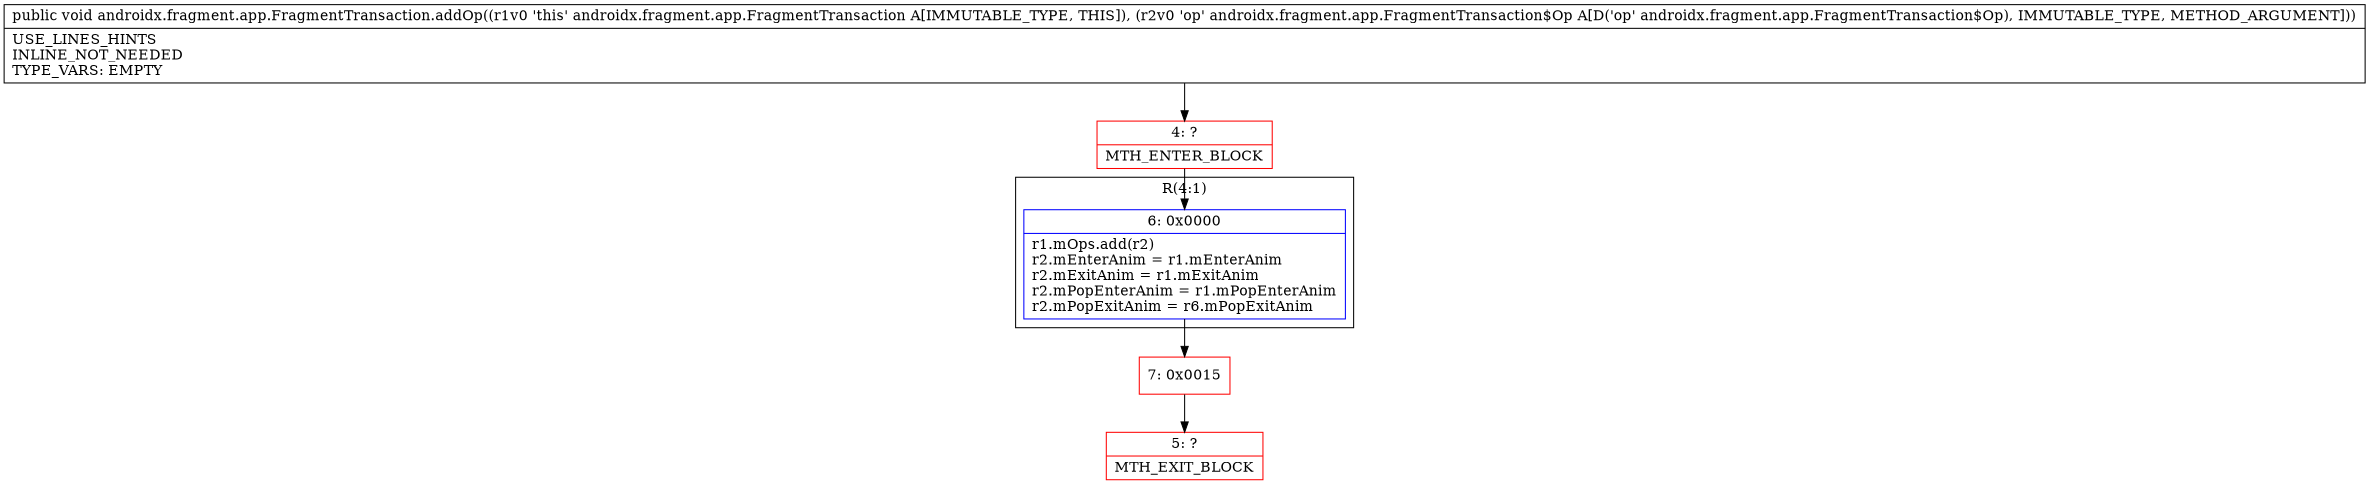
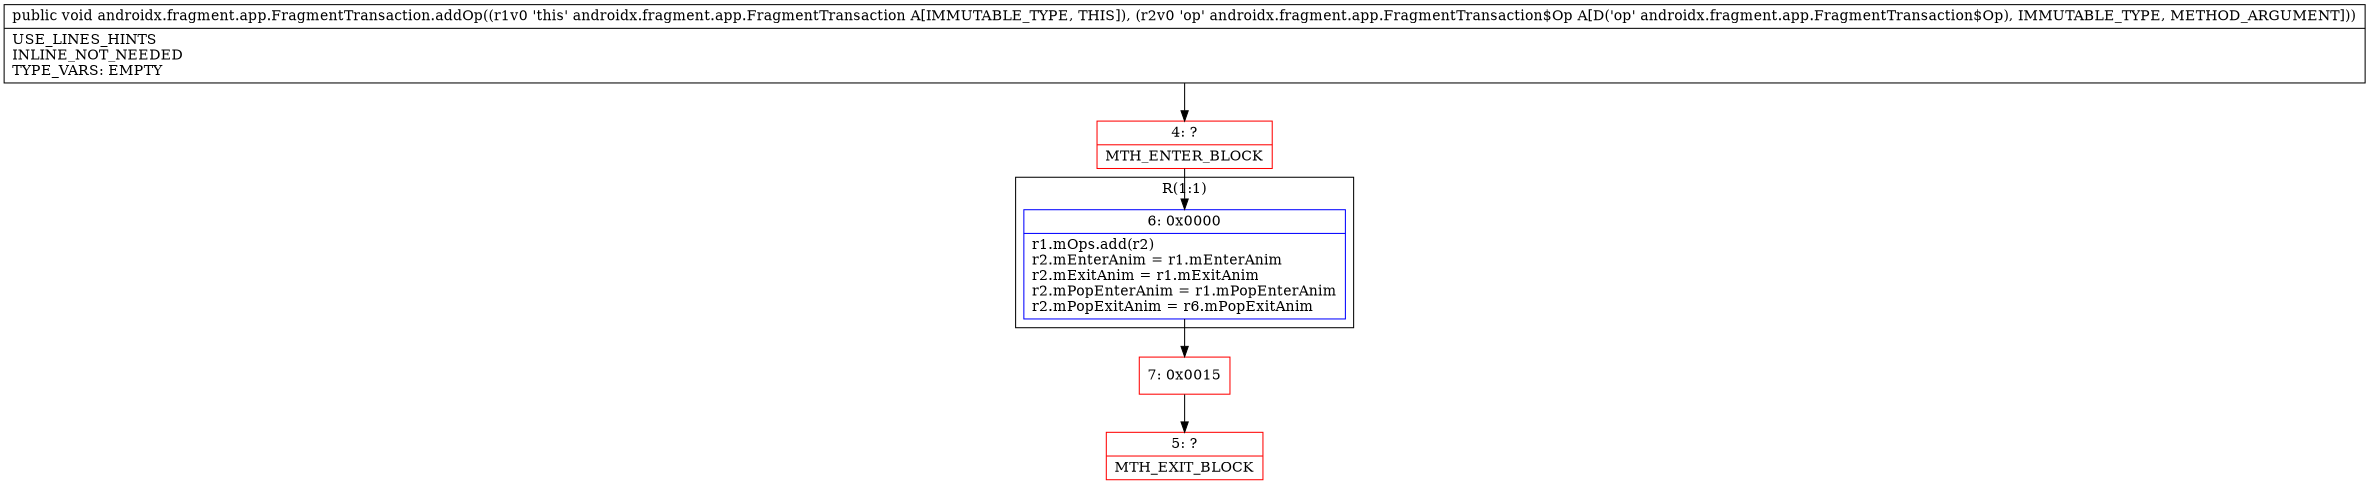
(1185, 189) -> (1185, 189)
